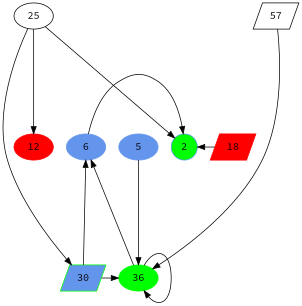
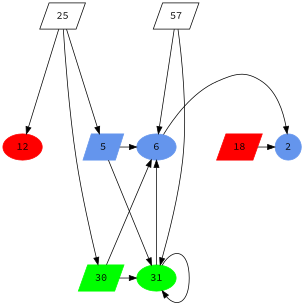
(34, 16) -> (63, 16)
none -> (167, 78)
(107, 80) -> (82, 78)
none -> (125, 147)
(138, 147) -> (103, 147)
(184, 147) -> (288, 147)
(83, 278) -> (101, 278)
(138, 278) -> (156, 278)
